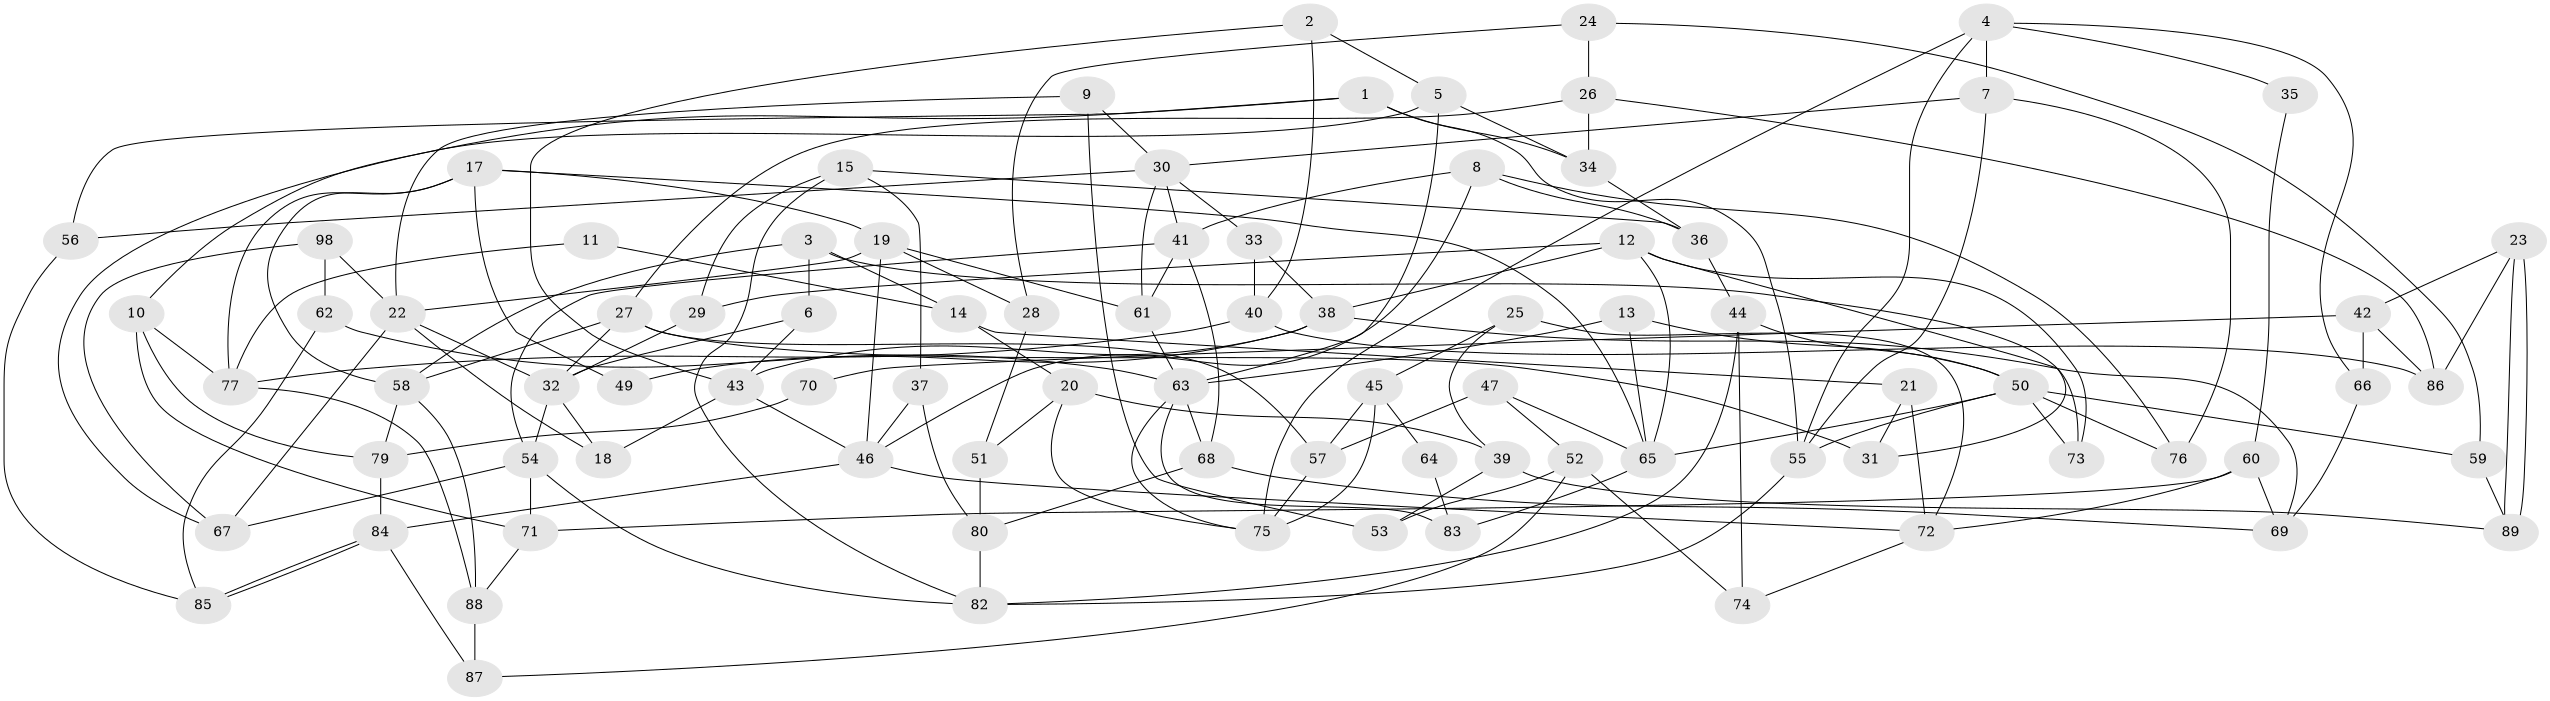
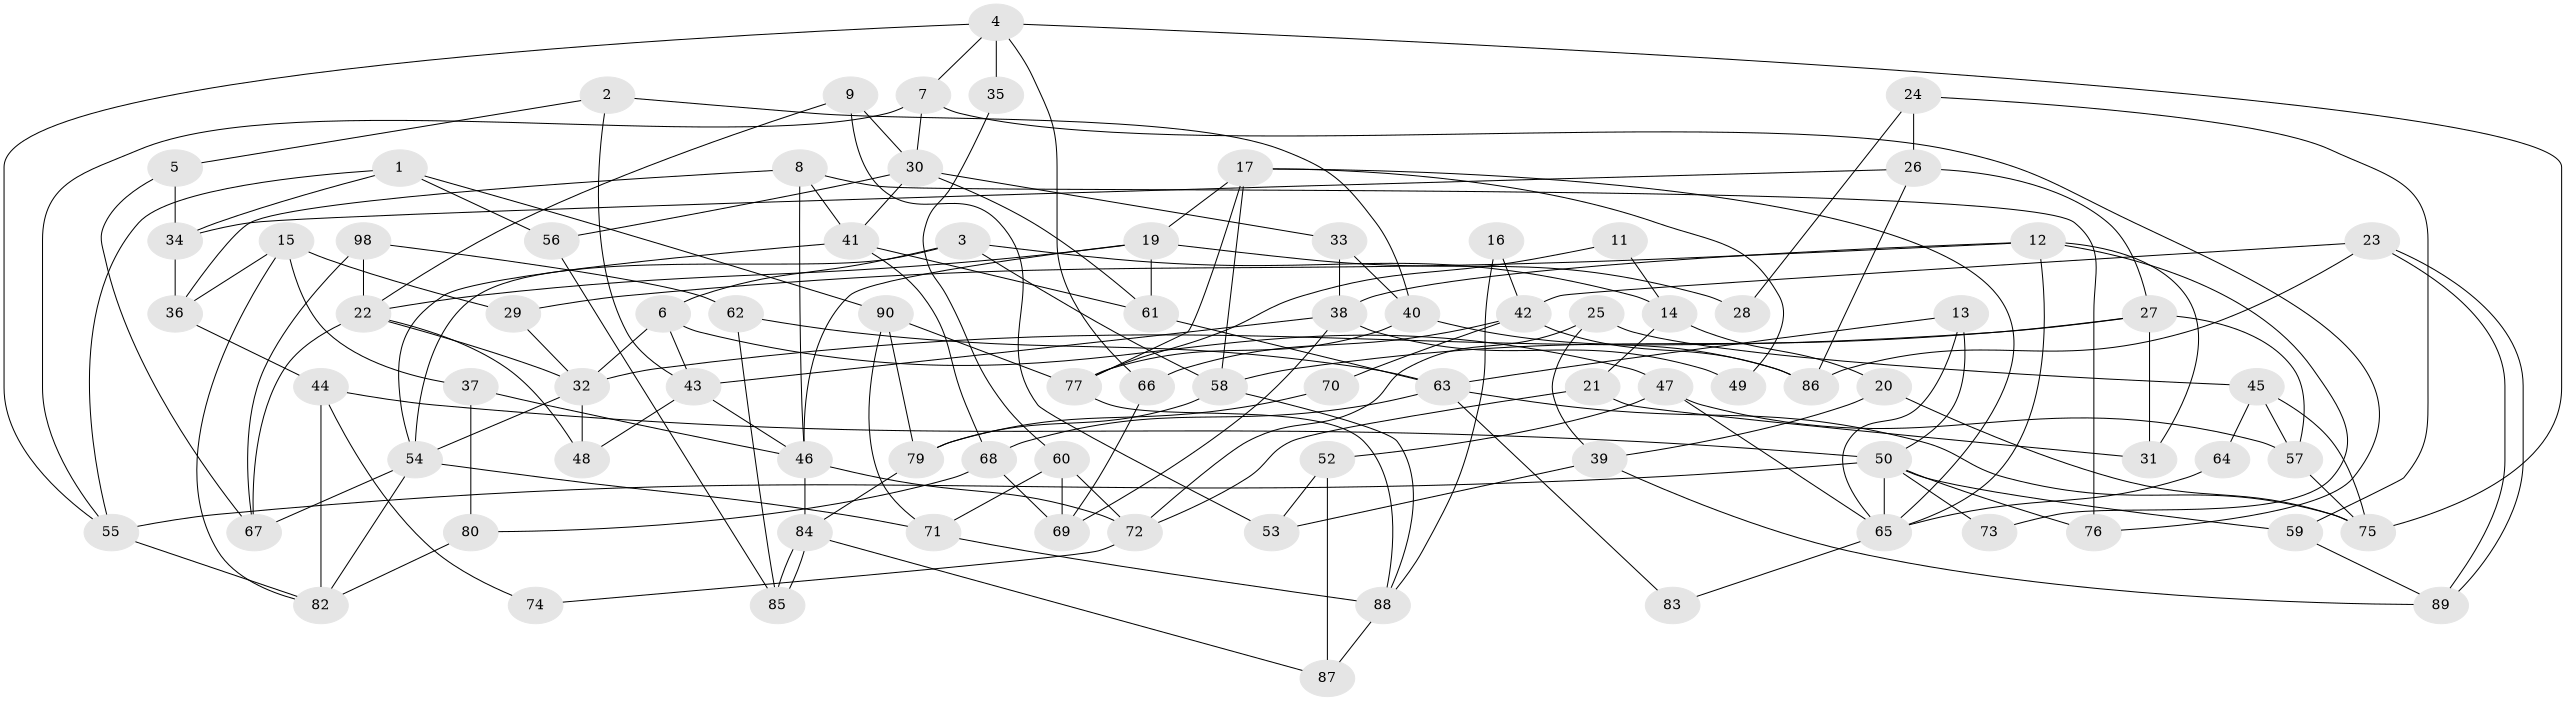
none -> (1496, 241)
(1520, 284) -> (671, 265)
(1380, 312) -> none
(137, 314) -> (886, 314)
none -> (1092, 358)
(603, 460) -> (582, 460)
(980, 460) -> none
(1439, 490) -> (2086, 498)
(1659, 532) -> none
